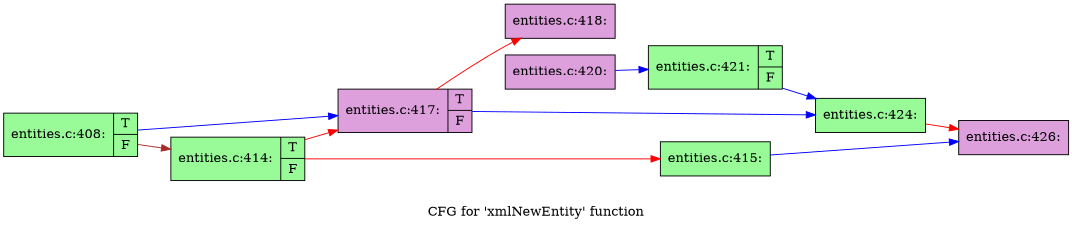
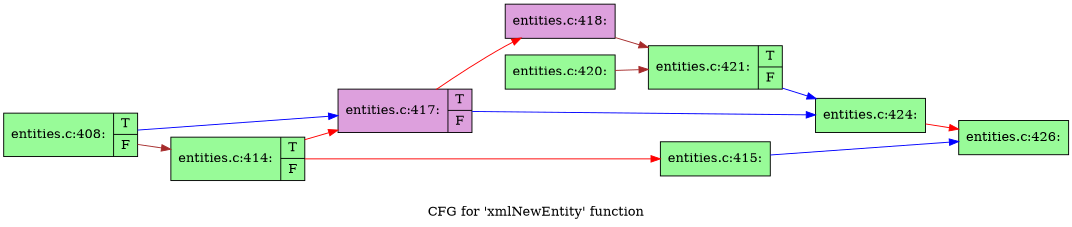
none -> (627, 41)
(627, 70) -> (627, 70)
(560, 72) -> (560, 72)
(1014, 138) -> (1014, 138)
